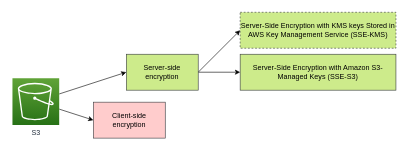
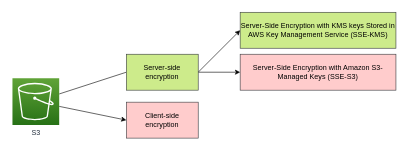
(318, 30) -> (318, 30)
(318, 72) -> (318, 72)
(121, 74) -> (122, 74)
(129, 120) -> (162, 120)
